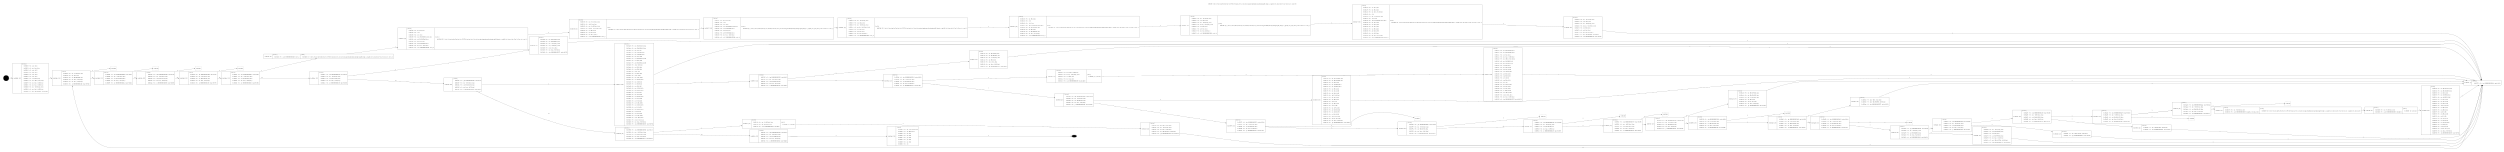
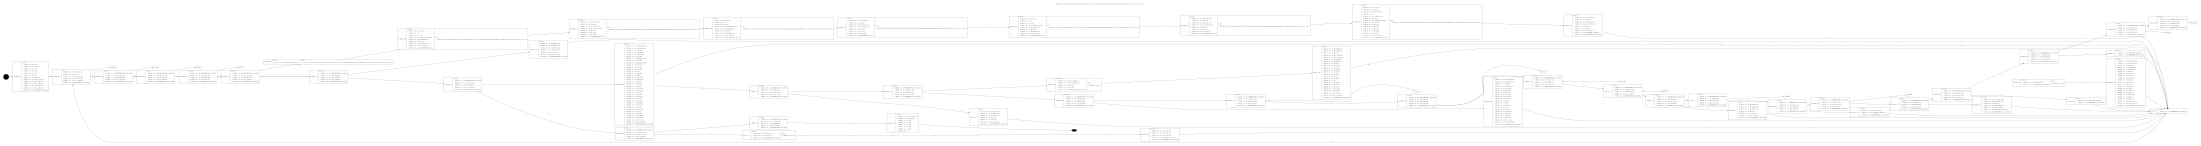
(2288, 110) -> none
